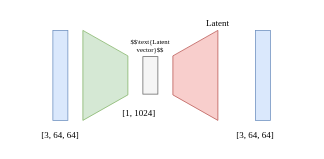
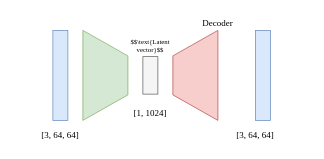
(218, 23) -> (218, 23)
(139, 113) -> (150, 113)
